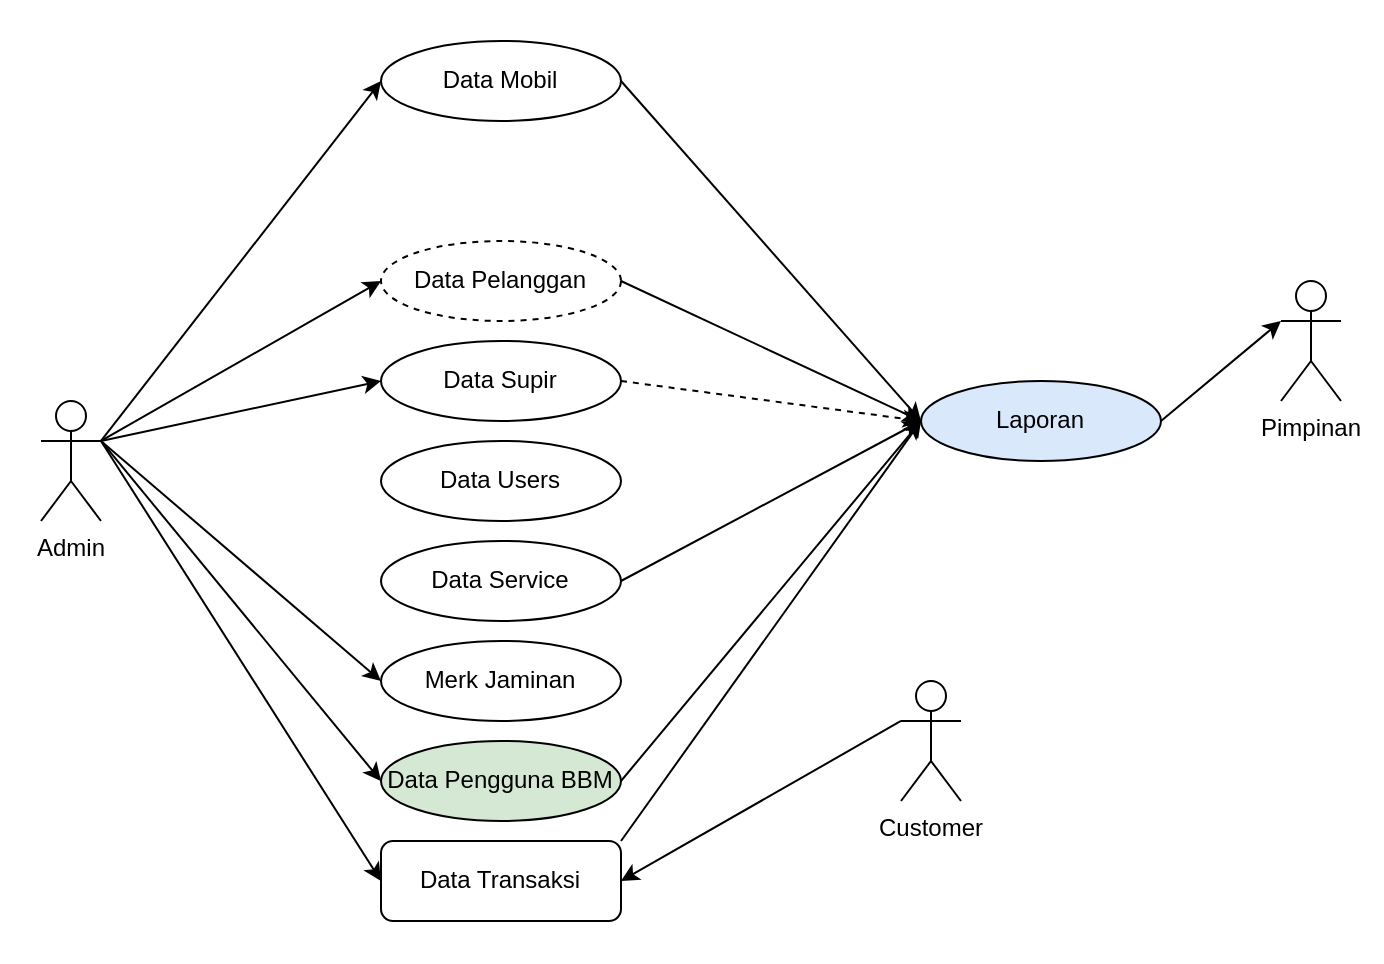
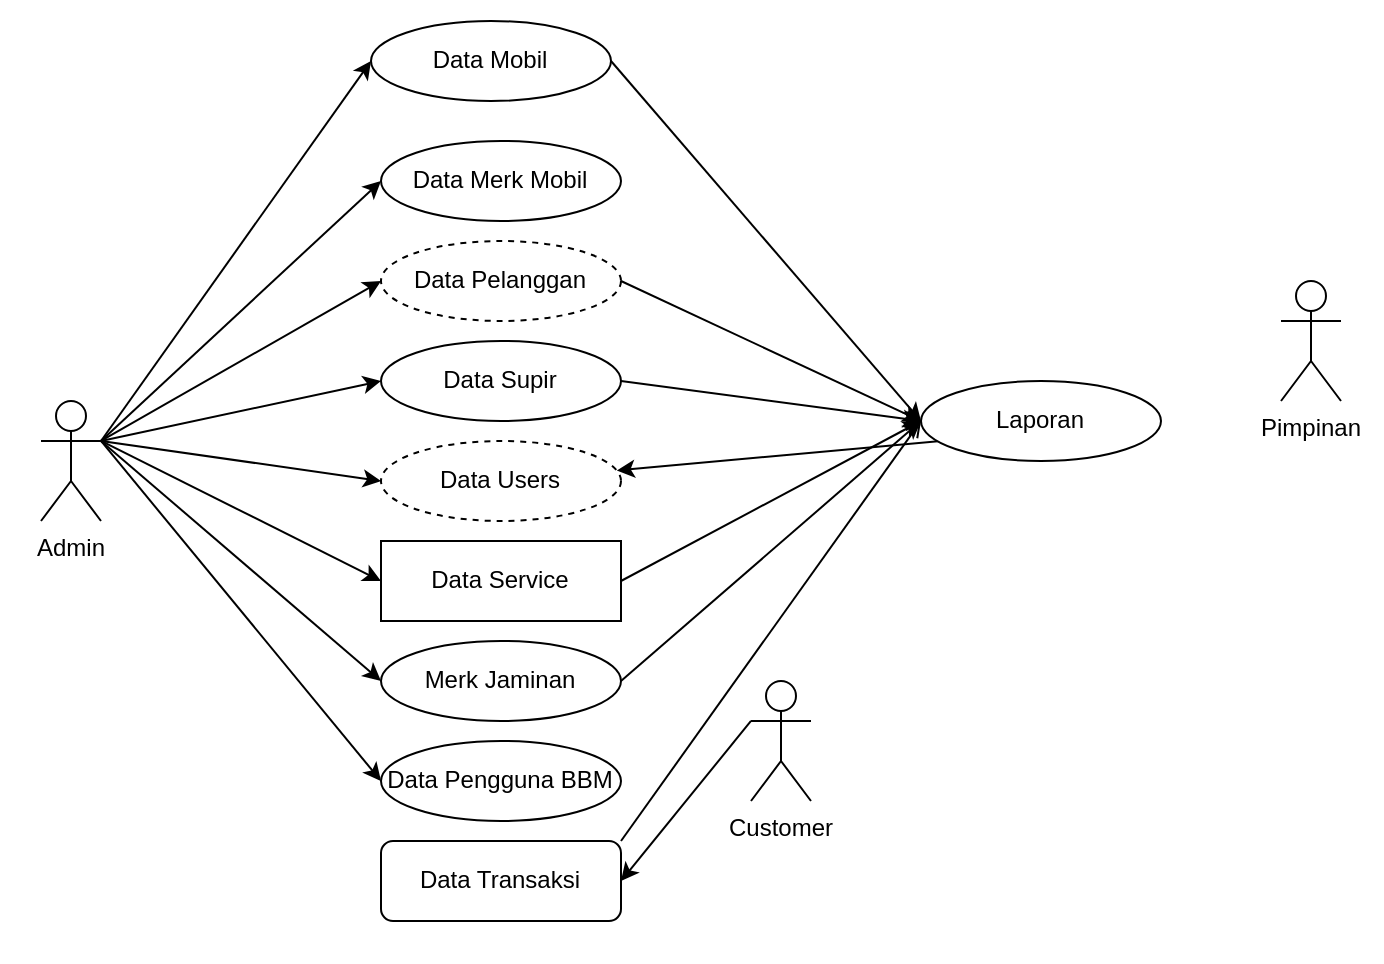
(501, 81) -> (491, 61)
none -> (501, 181)
none -> (242, 310)
(1216, 375) -> (747, 459)
(765, 400) -> (765, 400)
(1041, 421) -> (1041, 421)
none -> (240, 461)
(501, 481) -> (501, 481)
none -> (242, 511)
none -> (756, 564)
(501, 581) -> (501, 581)
(758, 617) -> none
(243, 664) -> none
(931, 741) -> (781, 741)
(501, 781) -> (501, 781)
